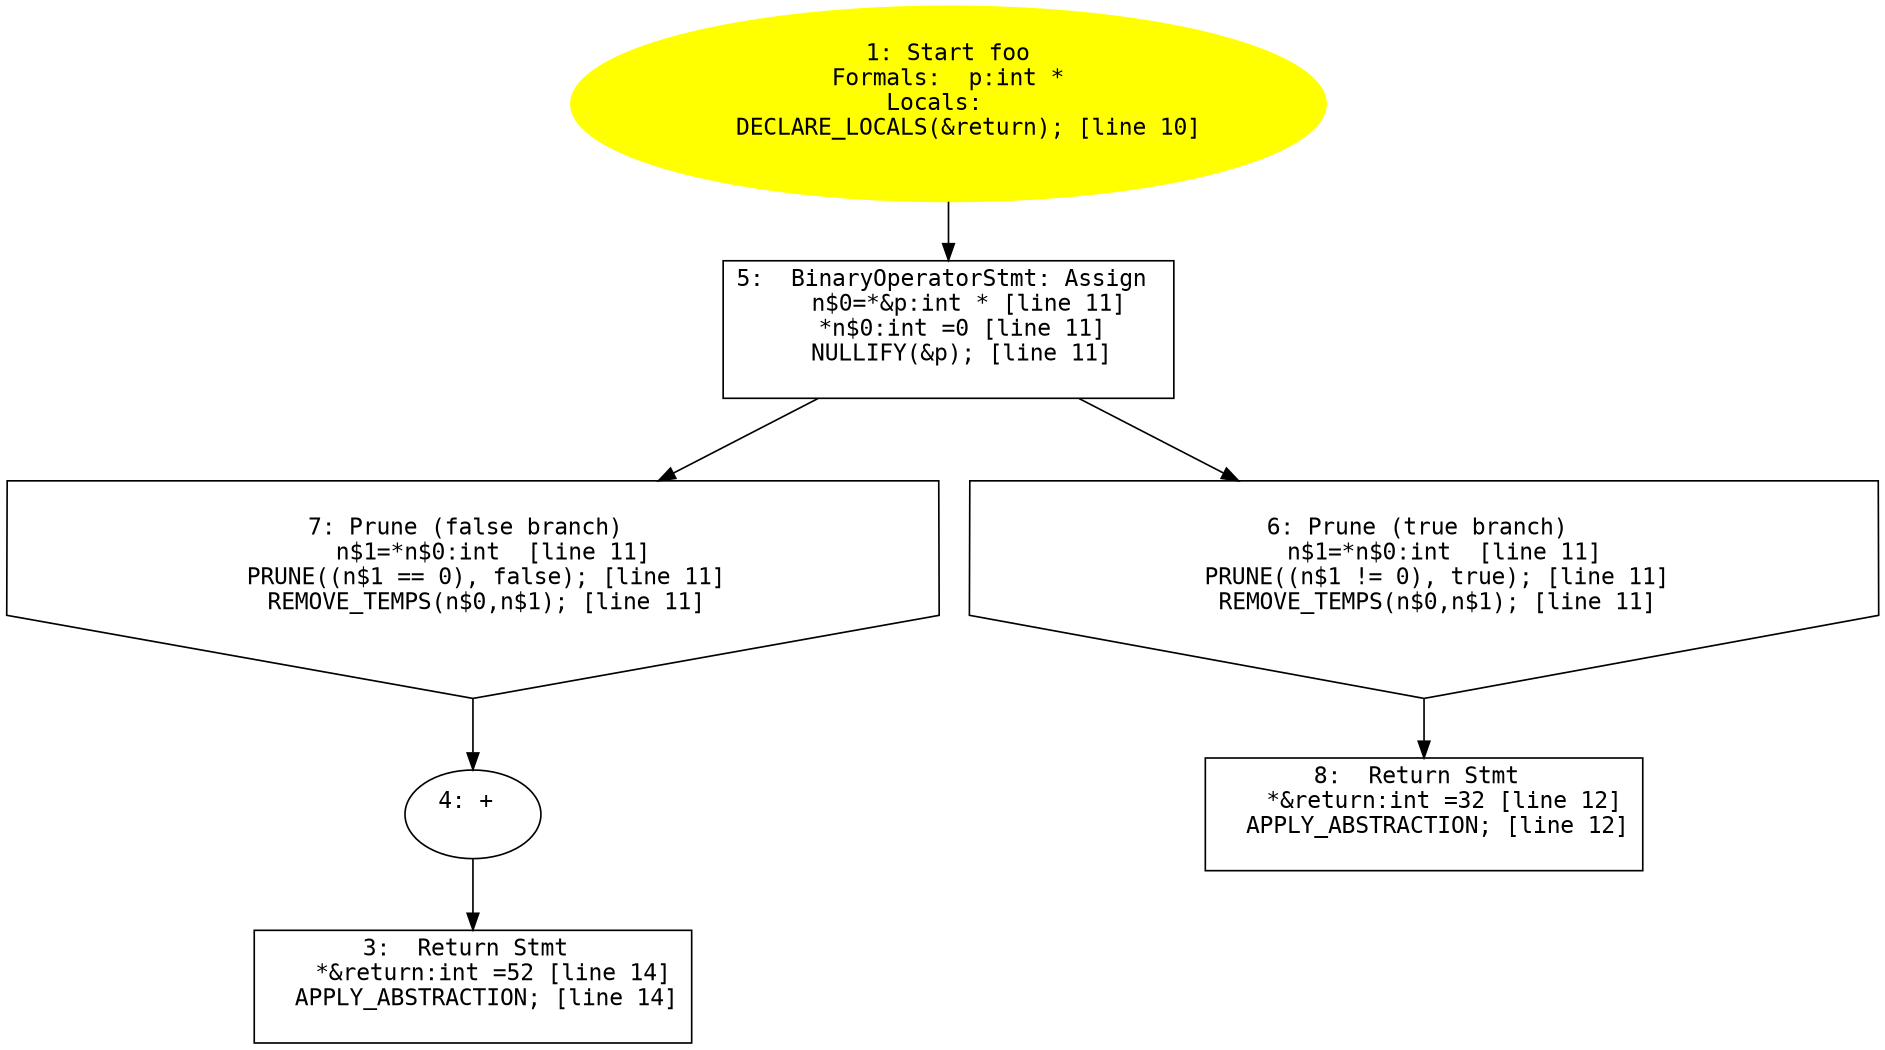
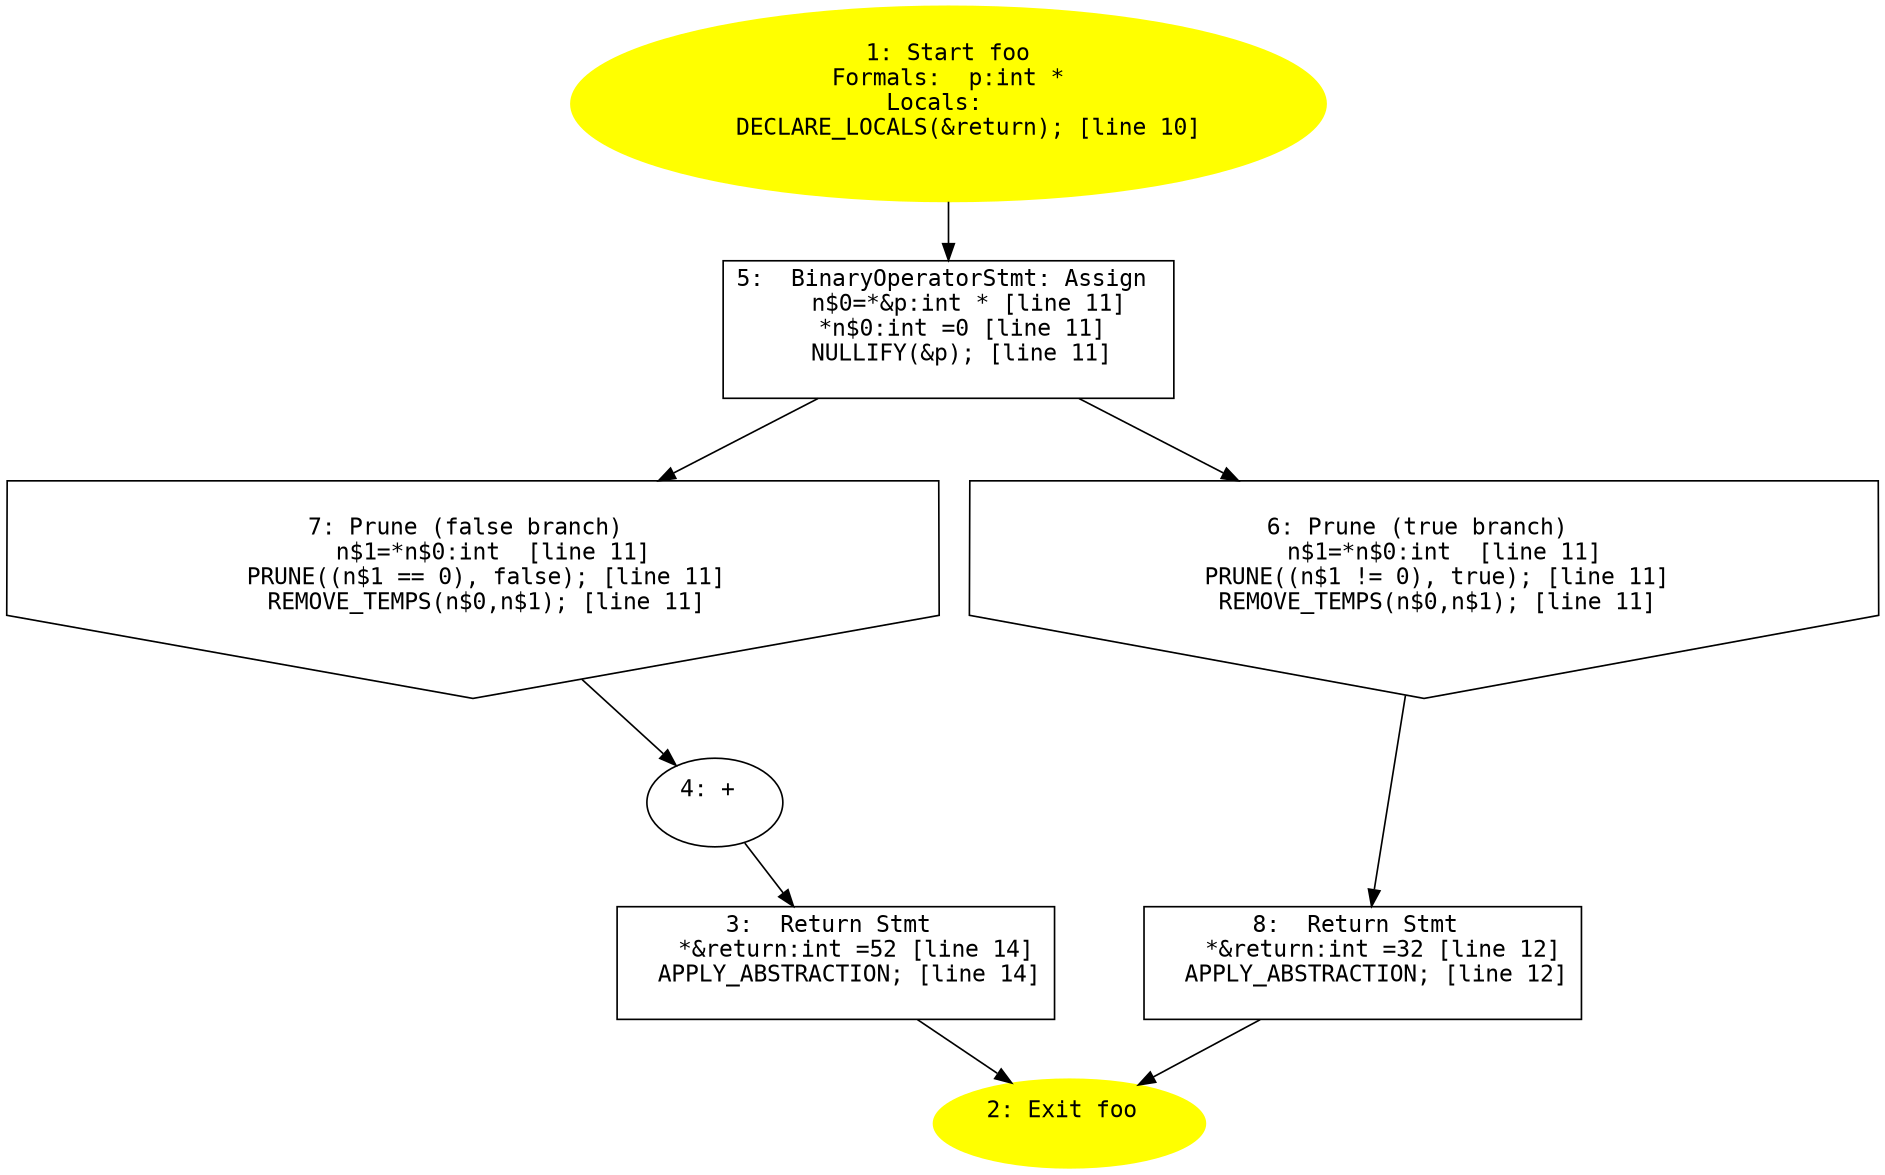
none -> (1069, 1124)
